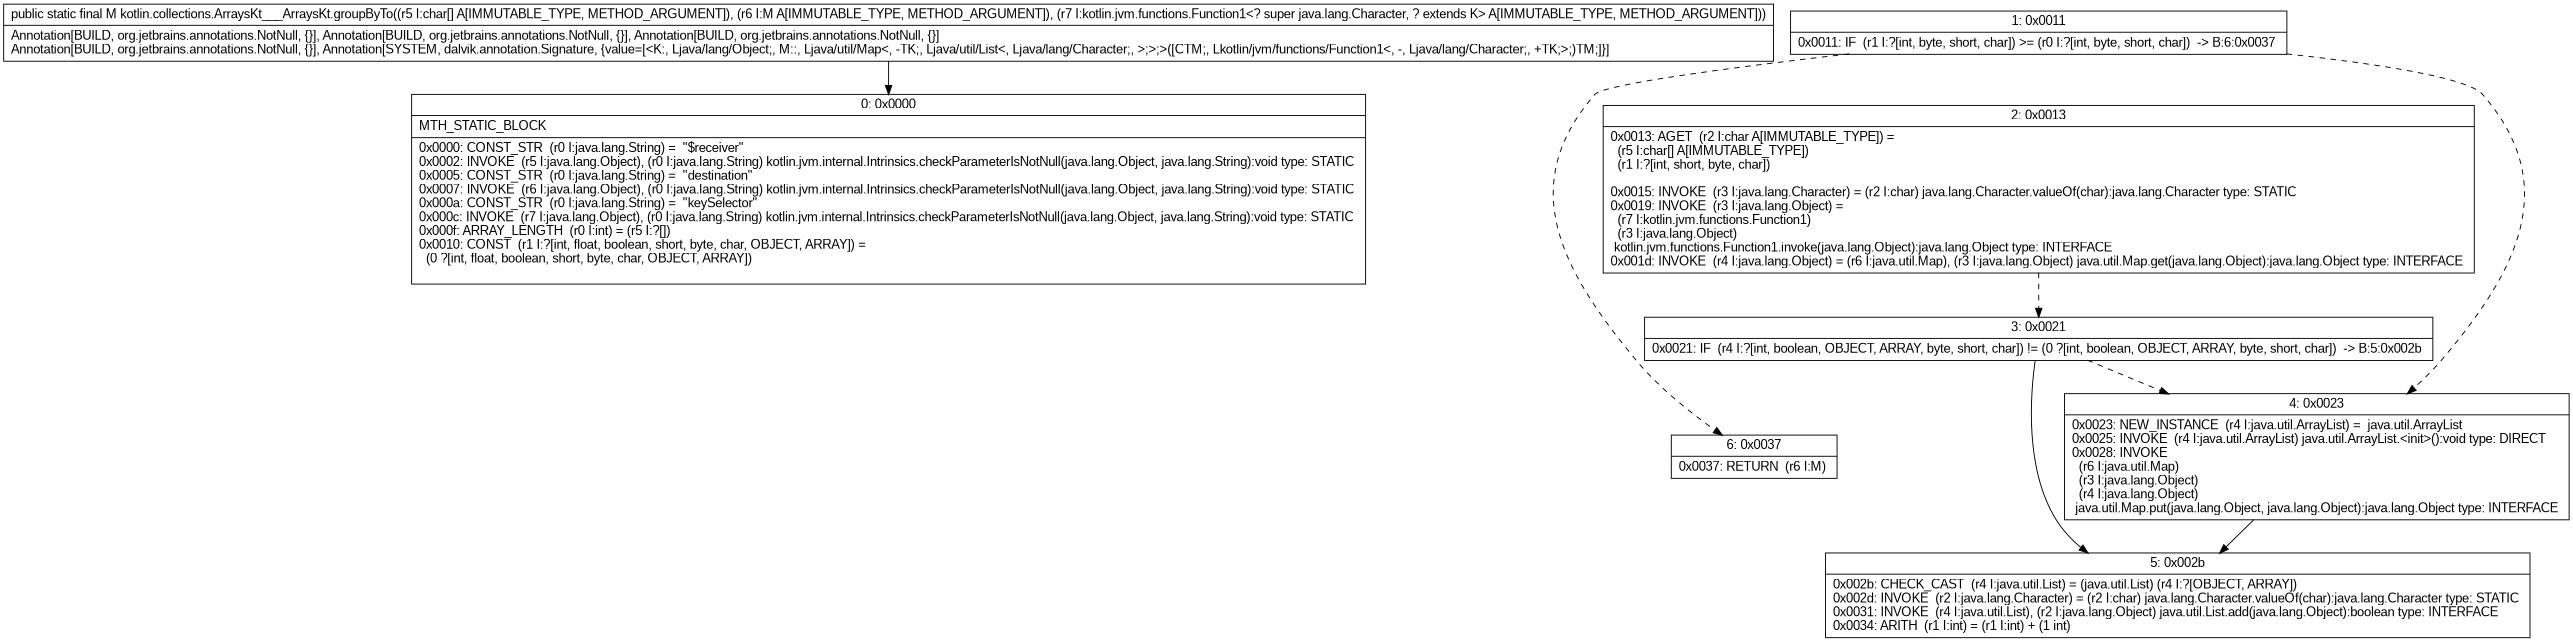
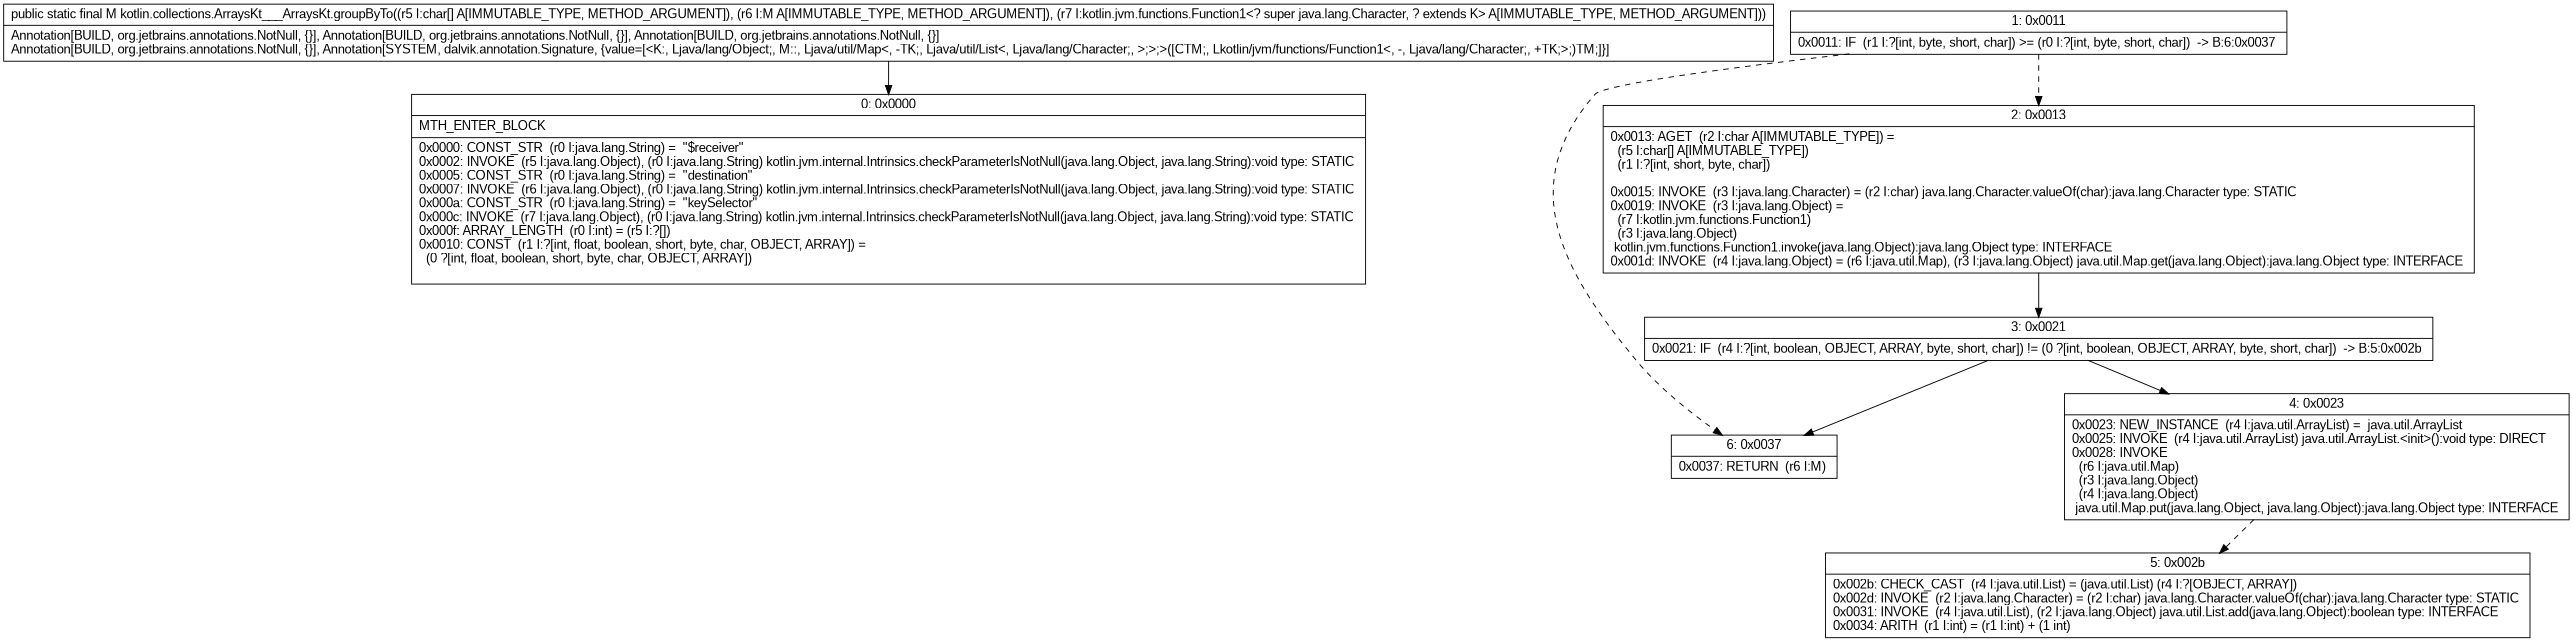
(483, 126) -> (483, 126)
(2517, 153) -> (2039, 75)
(2039, 290) -> (2039, 290)
(2124, 375) -> (2124, 375)
(2035, 460) -> (1901, 396)
(2240, 533) -> (2240, 533)
